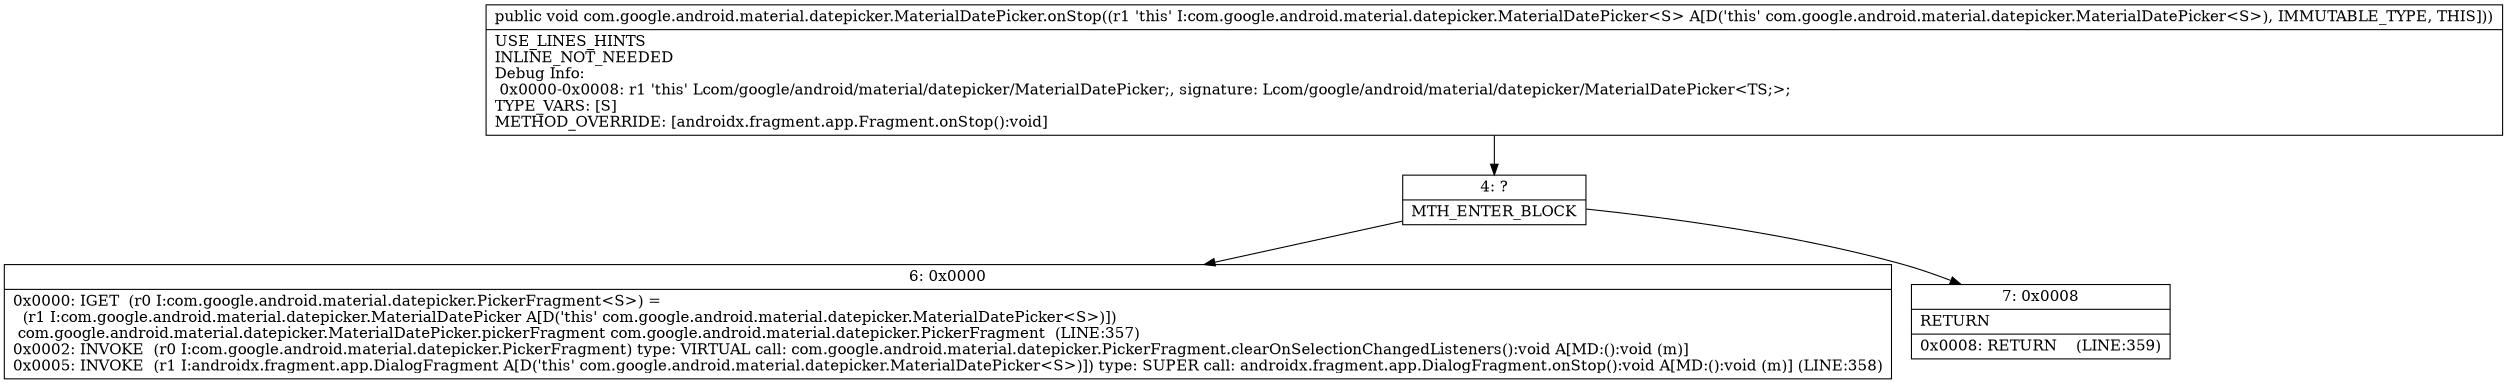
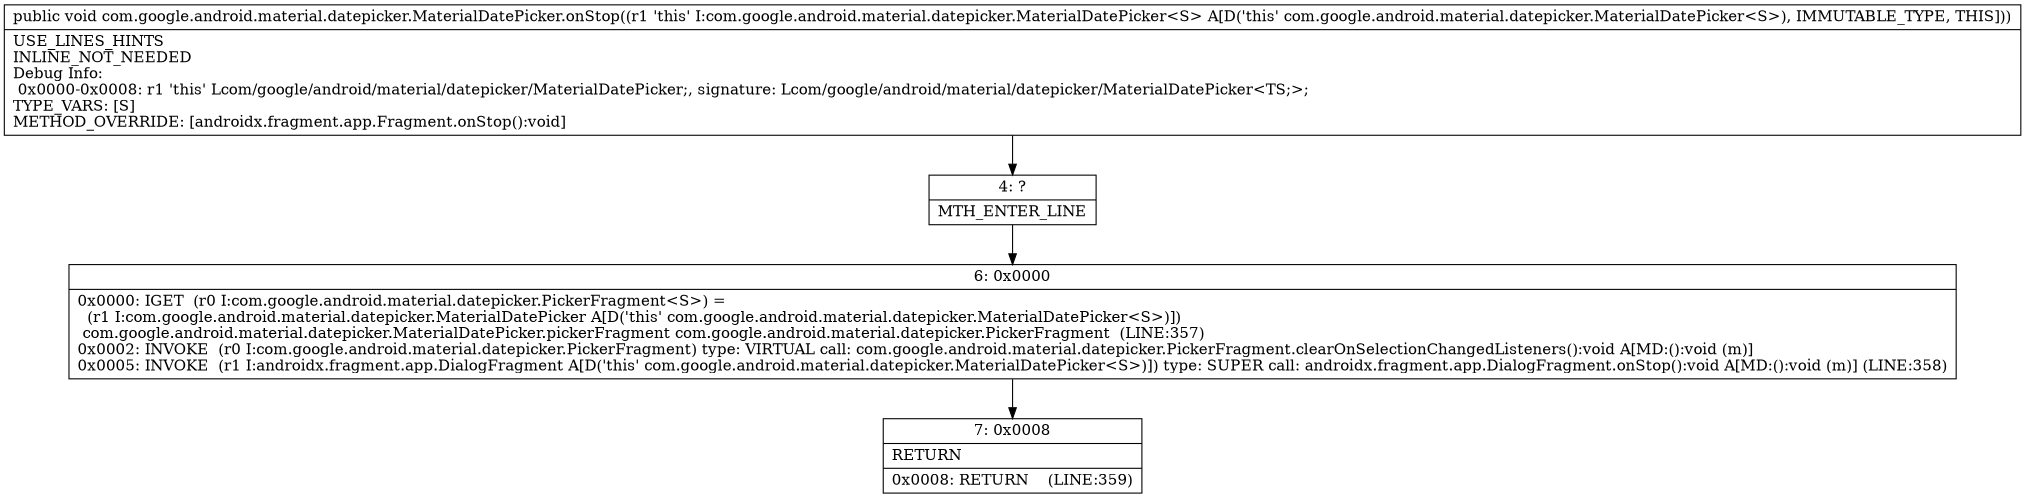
(1494, 212) -> (1013, 212)
(1770, 235) -> (1013, 393)
